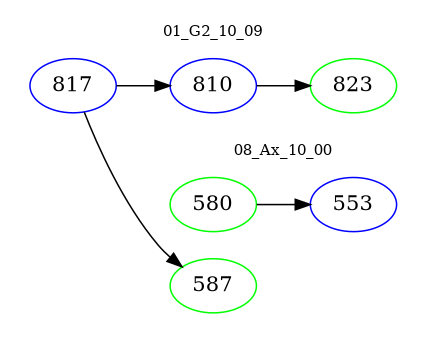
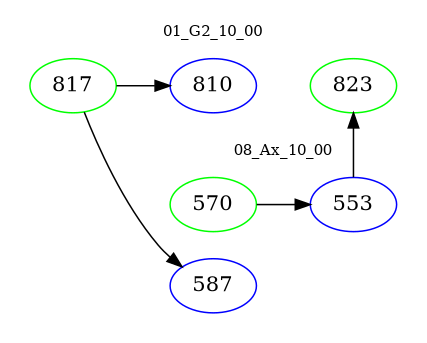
(213, 32) -> (213, 32)
(73, 86) -> (73, 86)
(276, 86) -> (353, 153)
(213, 205) -> (213, 205)
(213, 286) -> (213, 286)
